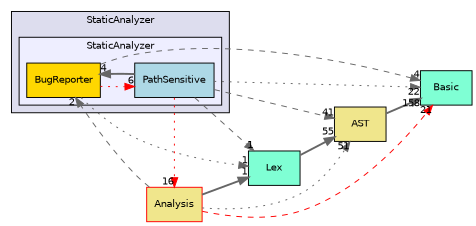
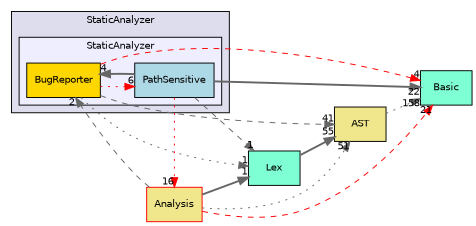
(256, 51) -> (256, 51)
(312, 84) -> (312, 84)
(270, 103) -> (228, 120)
(399, 108) -> (399, 108)
